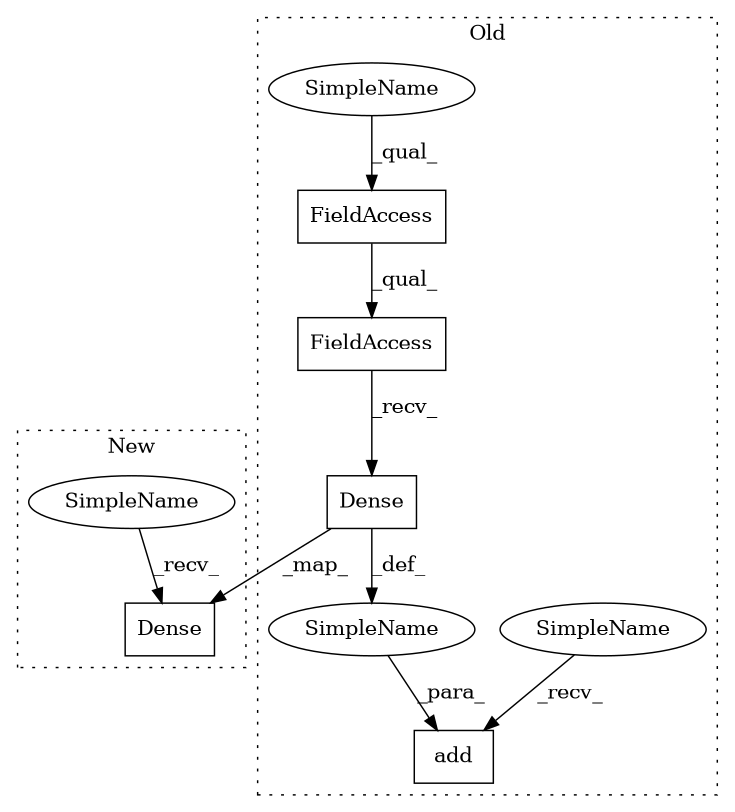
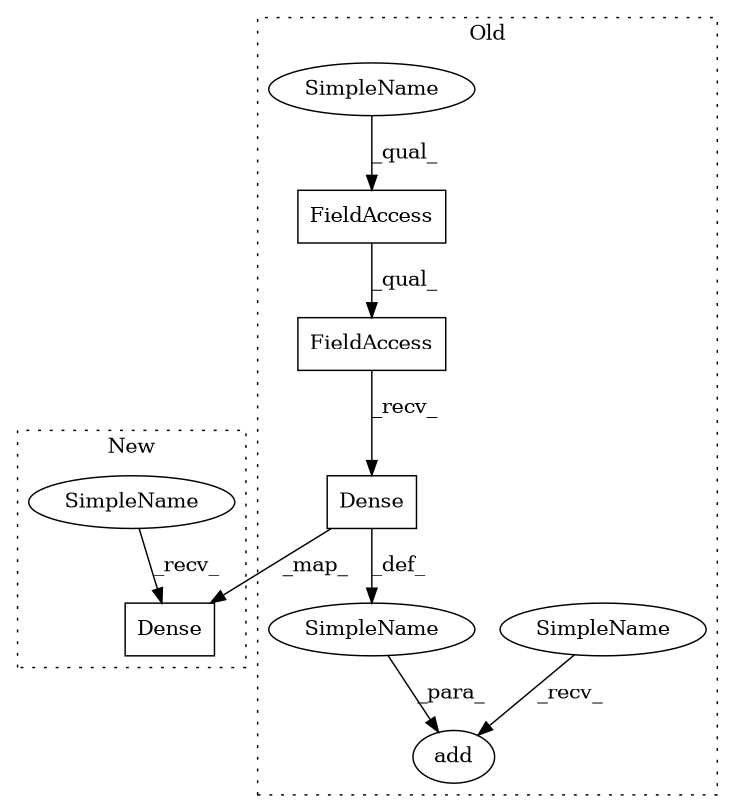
(454, 757) -> (454, 757)
